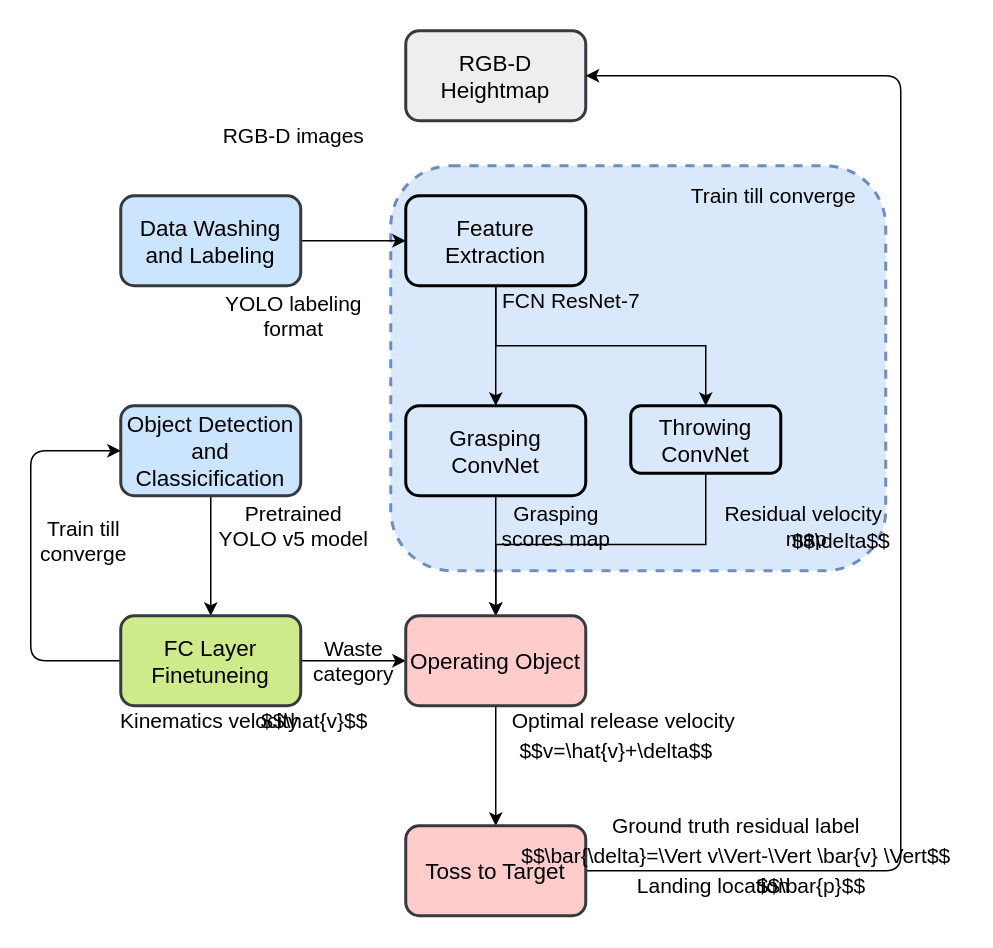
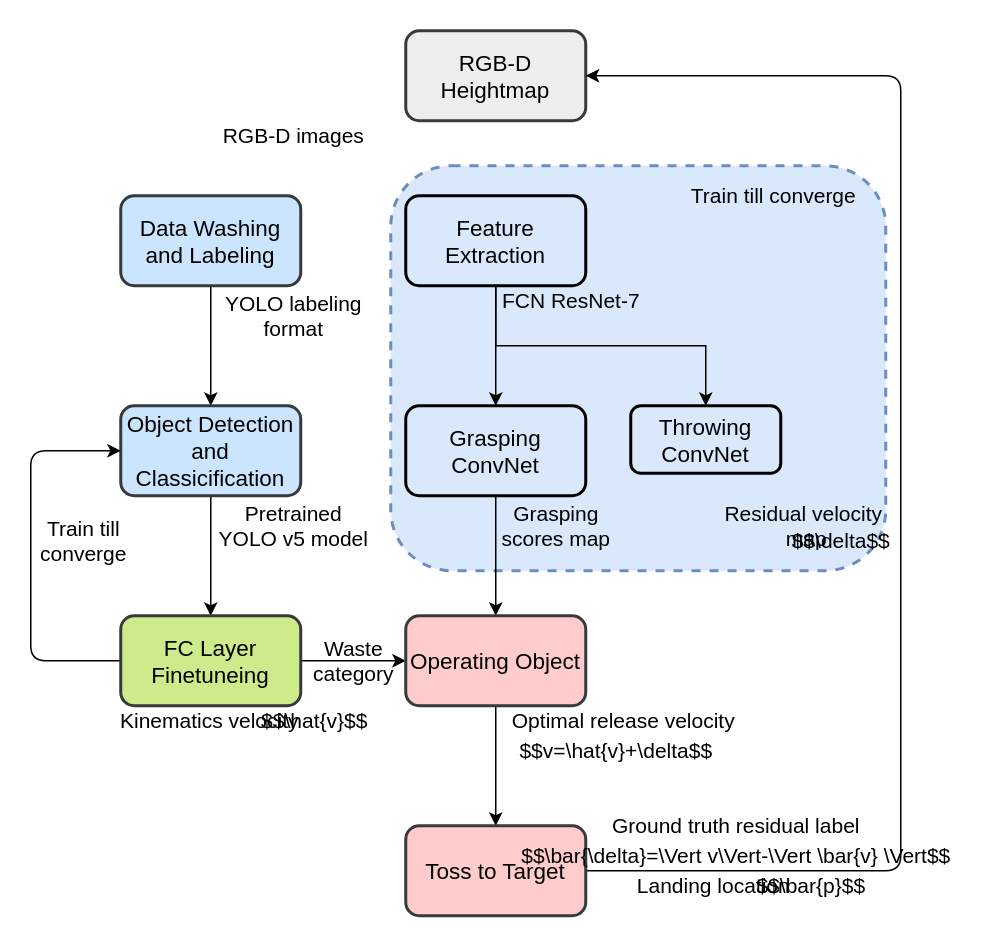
(348, 241) -> (211, 341)
(638, 545) -> none
